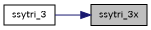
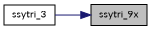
(119, 15) -> (119, 15)
